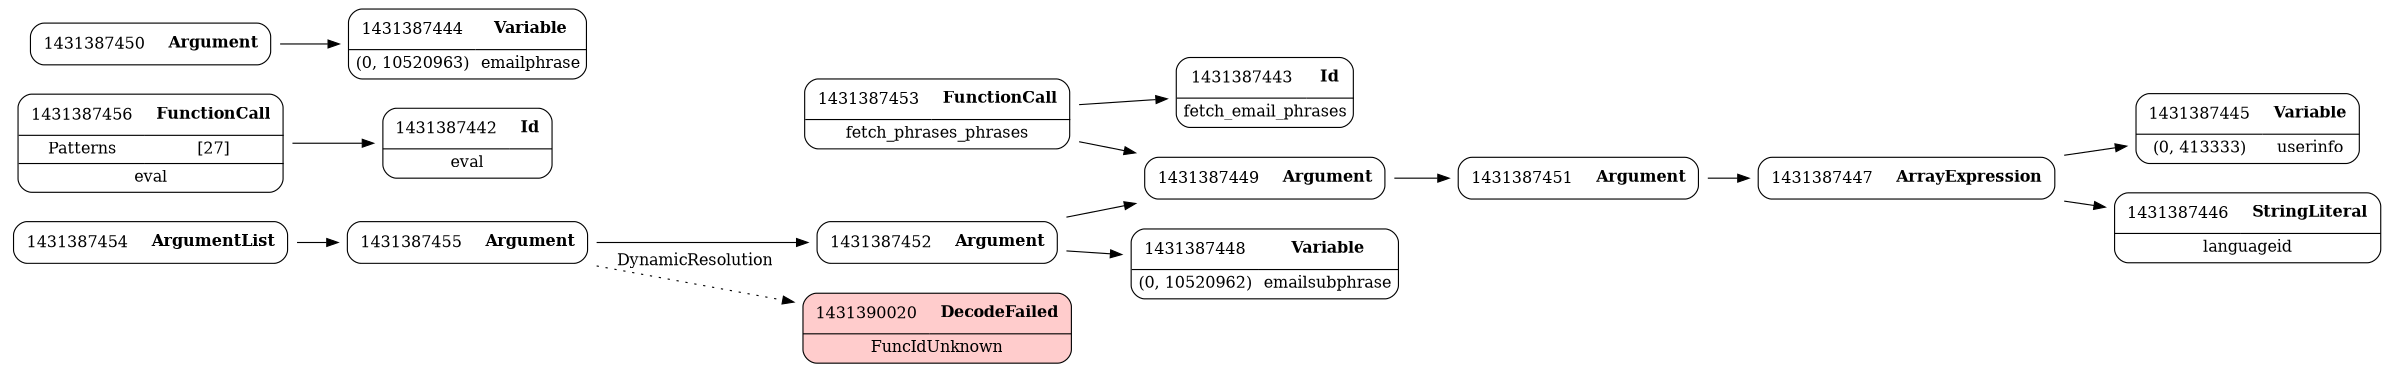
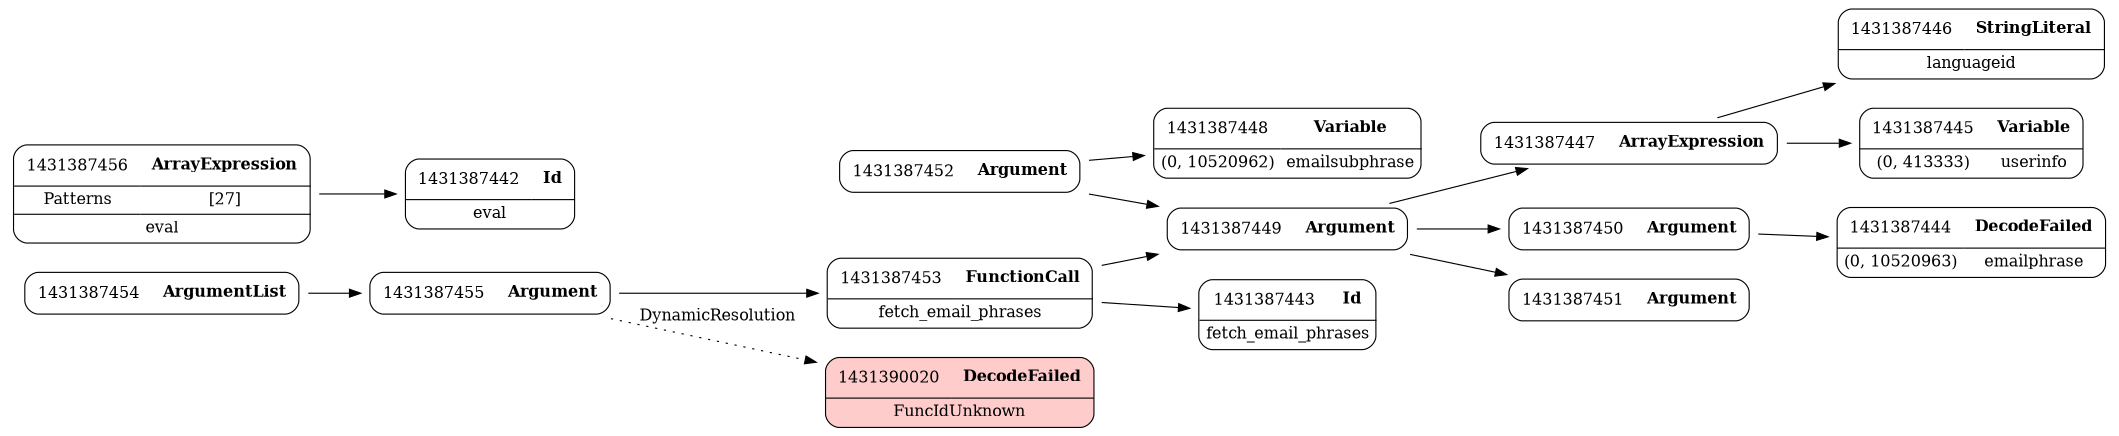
(531, 28) -> (2034, 227)
(214, 114) -> (225, 165)
(938, 133) -> (960, 312)
(1723, 178) -> (1453, 187)
none -> (1452, 229)
(697, 242) -> (713, 293)
